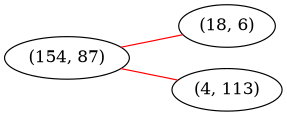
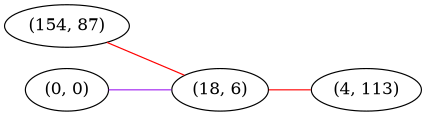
(149, 74) -> (290, 90)
none -> (67, 90)
